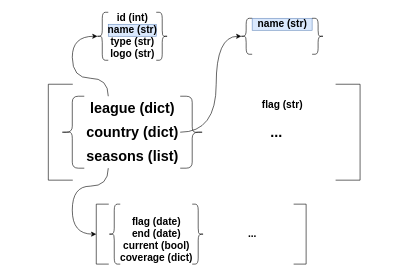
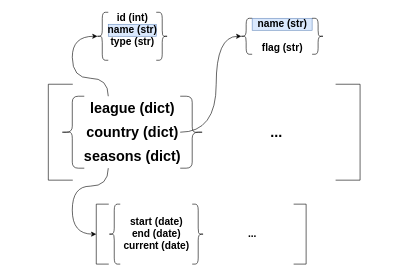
(132, 54) -> none
(282, 105) -> (282, 48)
(133, 156) -> (133, 156)
(157, 222) -> (157, 222)
(157, 246) -> (157, 246)
(156, 258) -> none
